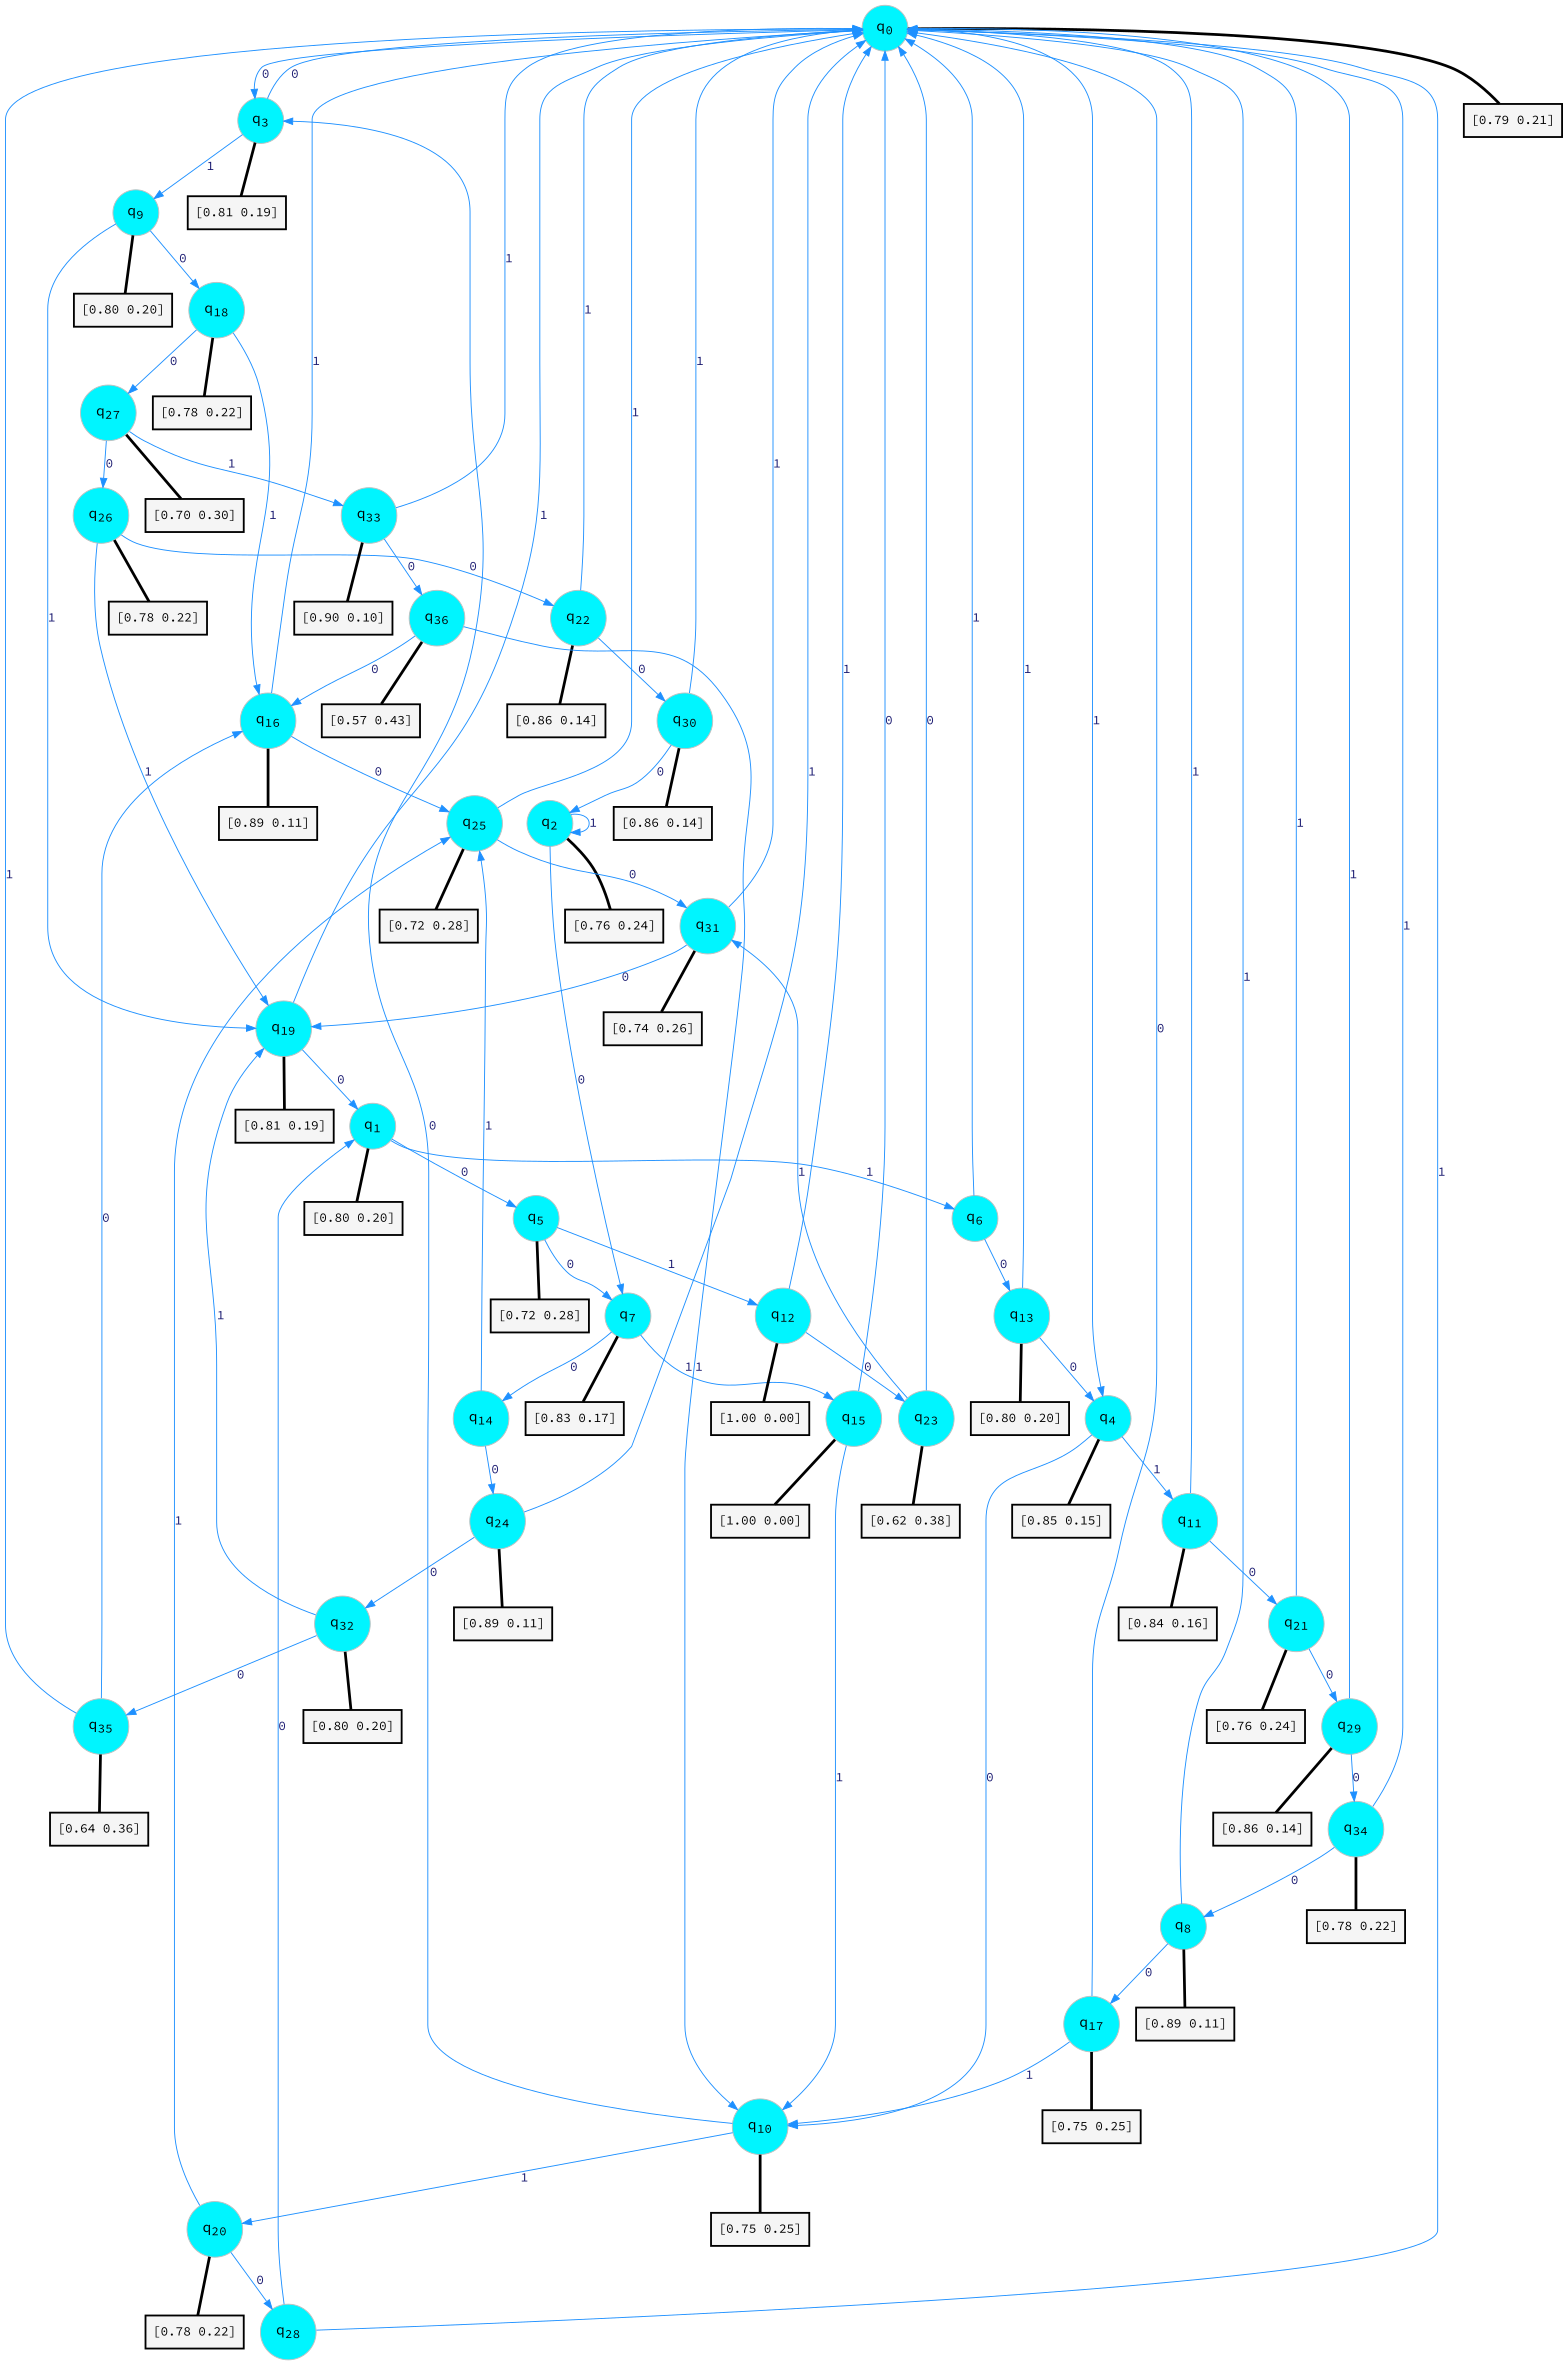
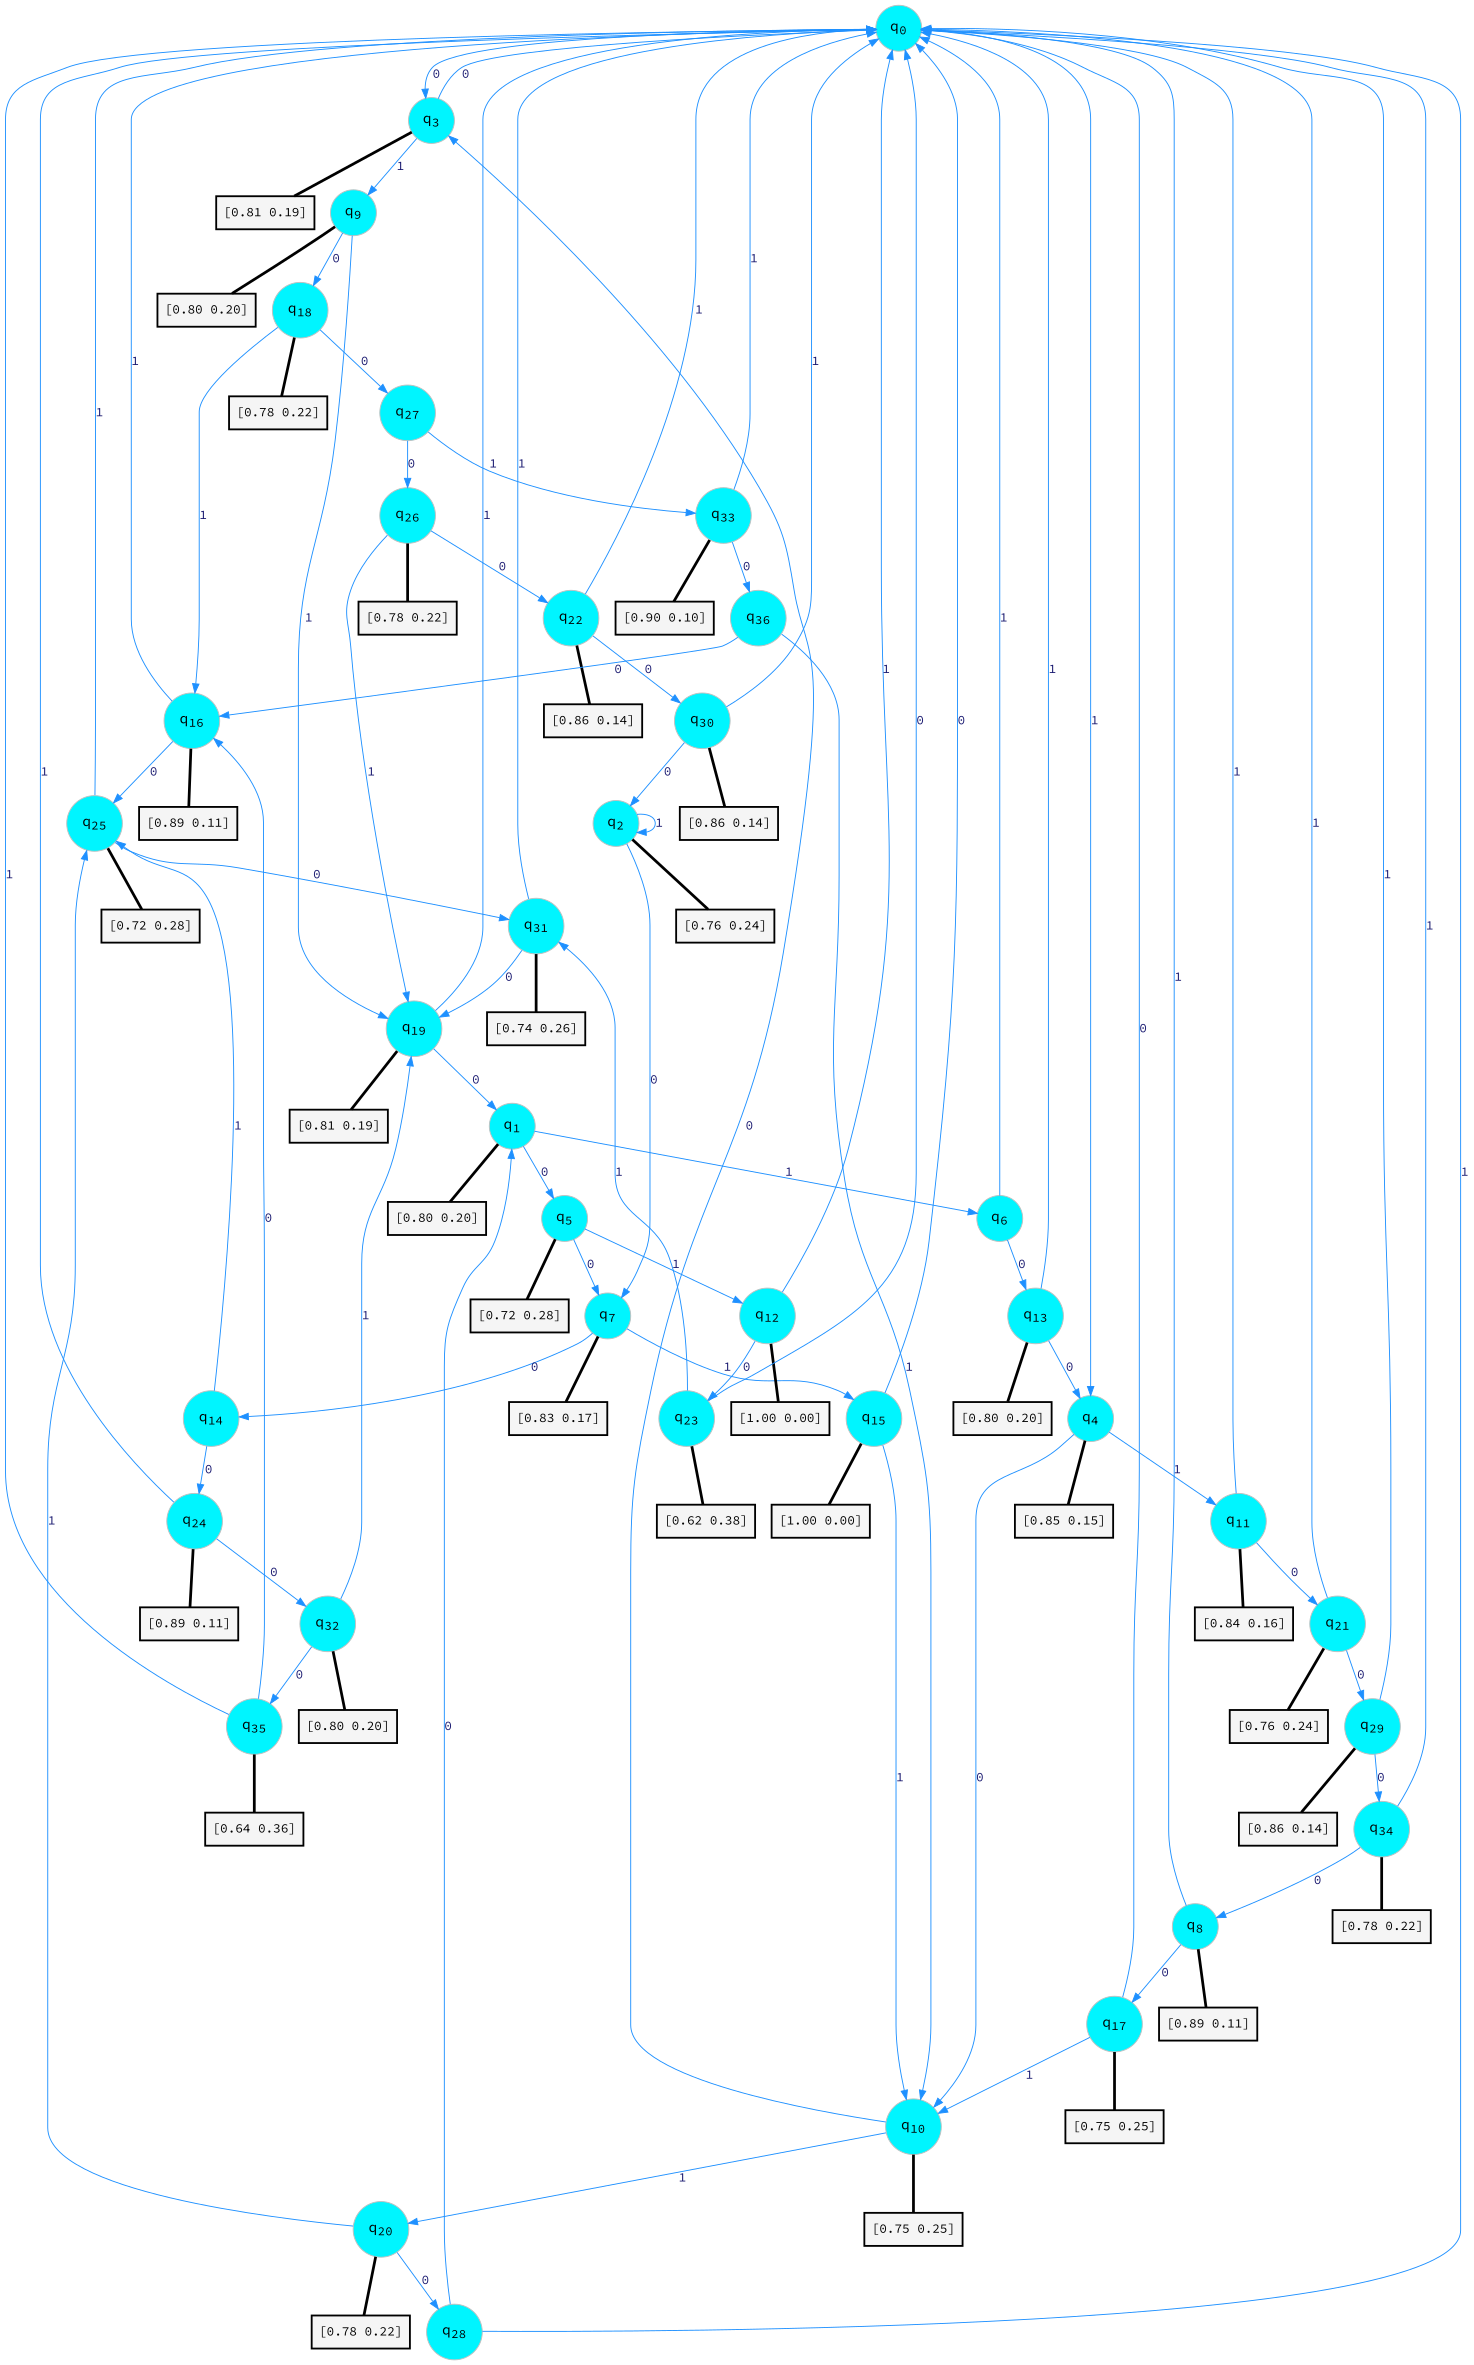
(1513, 121) -> none
(195, 515) -> none
(371, 721) -> none
